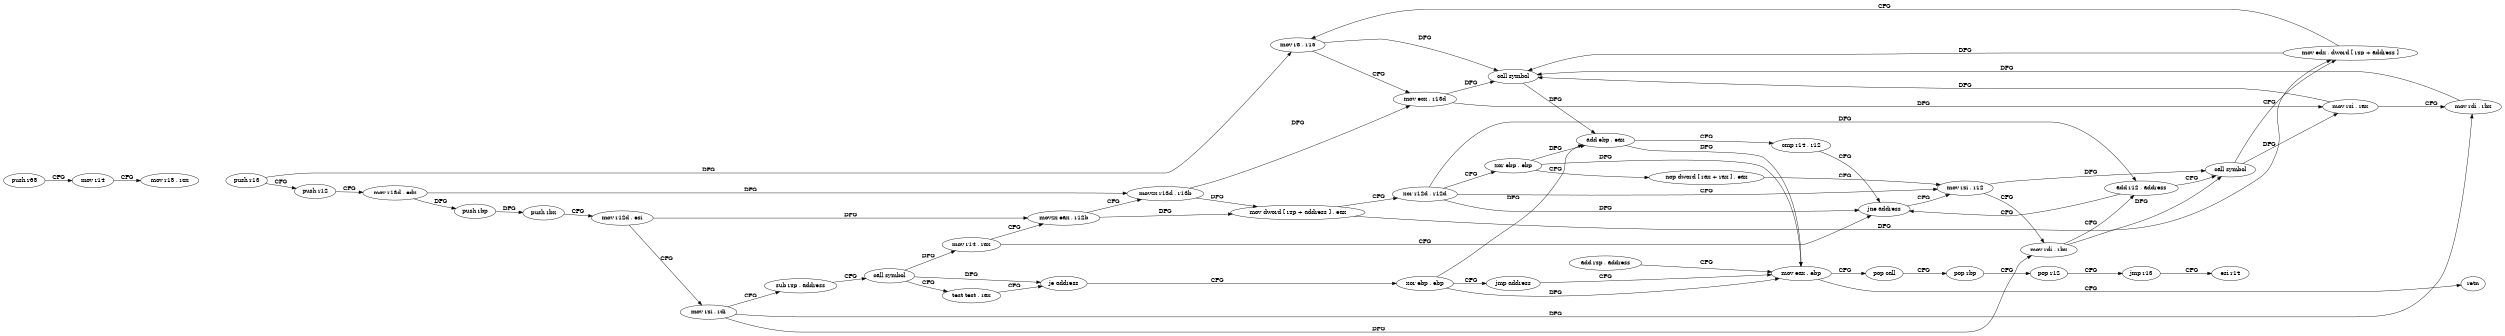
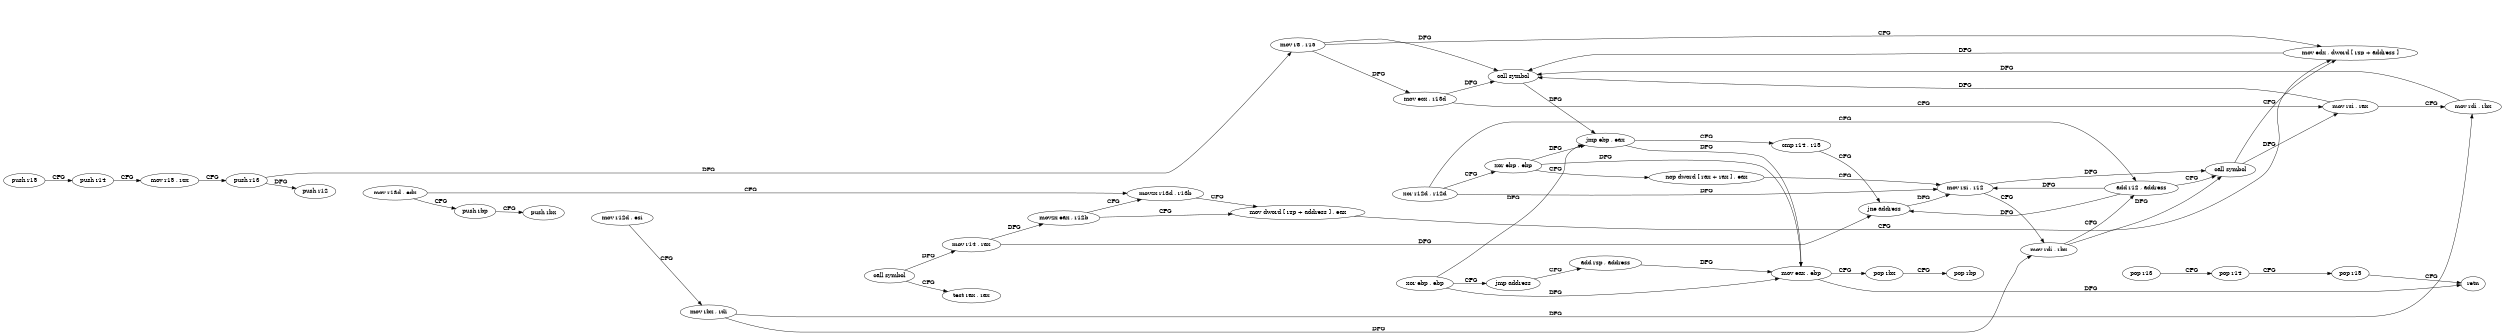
(1828, 10) -> (1821, 36)
(1379, 74) -> (1379, 74)
(1924, 104) -> (1924, 104)
(1845, 119) -> (1845, 119)
(1605, 140) -> (1605, 140)
(1801, 145) -> (1801, 145)
(1299, 151) -> none
(24, 181) -> (24, 181)
(93, 181) -> (93, 181)
none -> (210, 181)
(281, 182) -> (281, 182)
none -> (2051, 188)
(751, 190) -> (751, 190)
(1706, 191) -> (1706, 191)
(347, 192) -> none
(1217, 197) -> (1217, 197)
(1924, 198) -> (1924, 198)
(441, 201) -> (441, 201)
(1366, 203) -> none
(509, 209) -> (509, 209)
(1165, 211) -> (1165, 211)
(1649, 211) -> none
(2007, 213) -> (2007, 213)
(576, 215) -> none
(838, 218) -> none
(1014, 227) -> (1014, 227)
(1884, 227) -> (1884, 227)
(1425, 242) -> (1425, 242)
(1706, 262) -> (1706, 262)
(1884, 273) -> (1884, 273)
(2049, 273) -> none
(2141, 273) -> (2141, 273)
(2230, 273) -> (2230, 273)
none -> (2350, 273)
(1654, 279) -> (1556, 274)
(1064, 283) -> none
(801, 286) -> none
(2091, 289) -> (2091, 289)
(971, 296) -> (971, 296)
(708, 312) -> (708, 312)
